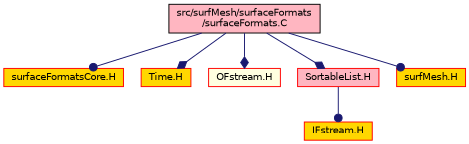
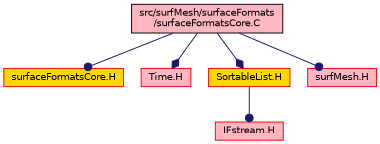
(244, 19) -> (207, 19)
(166, 78) -> (166, 78)
(244, 78) -> none
(338, 78) -> (249, 78)
(431, 78) -> (342, 78)
(338, 131) -> (249, 131)
